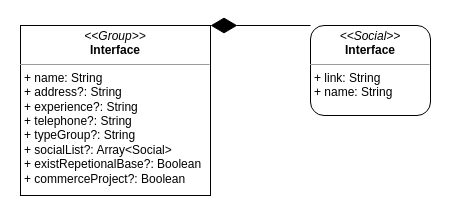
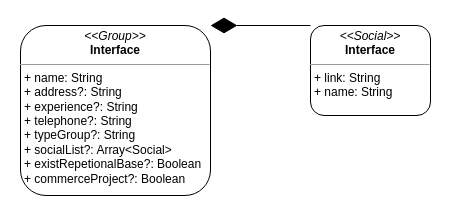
(116, 111) -> (116, 111)
